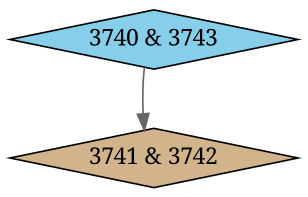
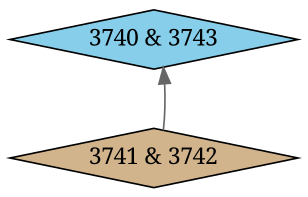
(143, 90) -> (165, 107)
